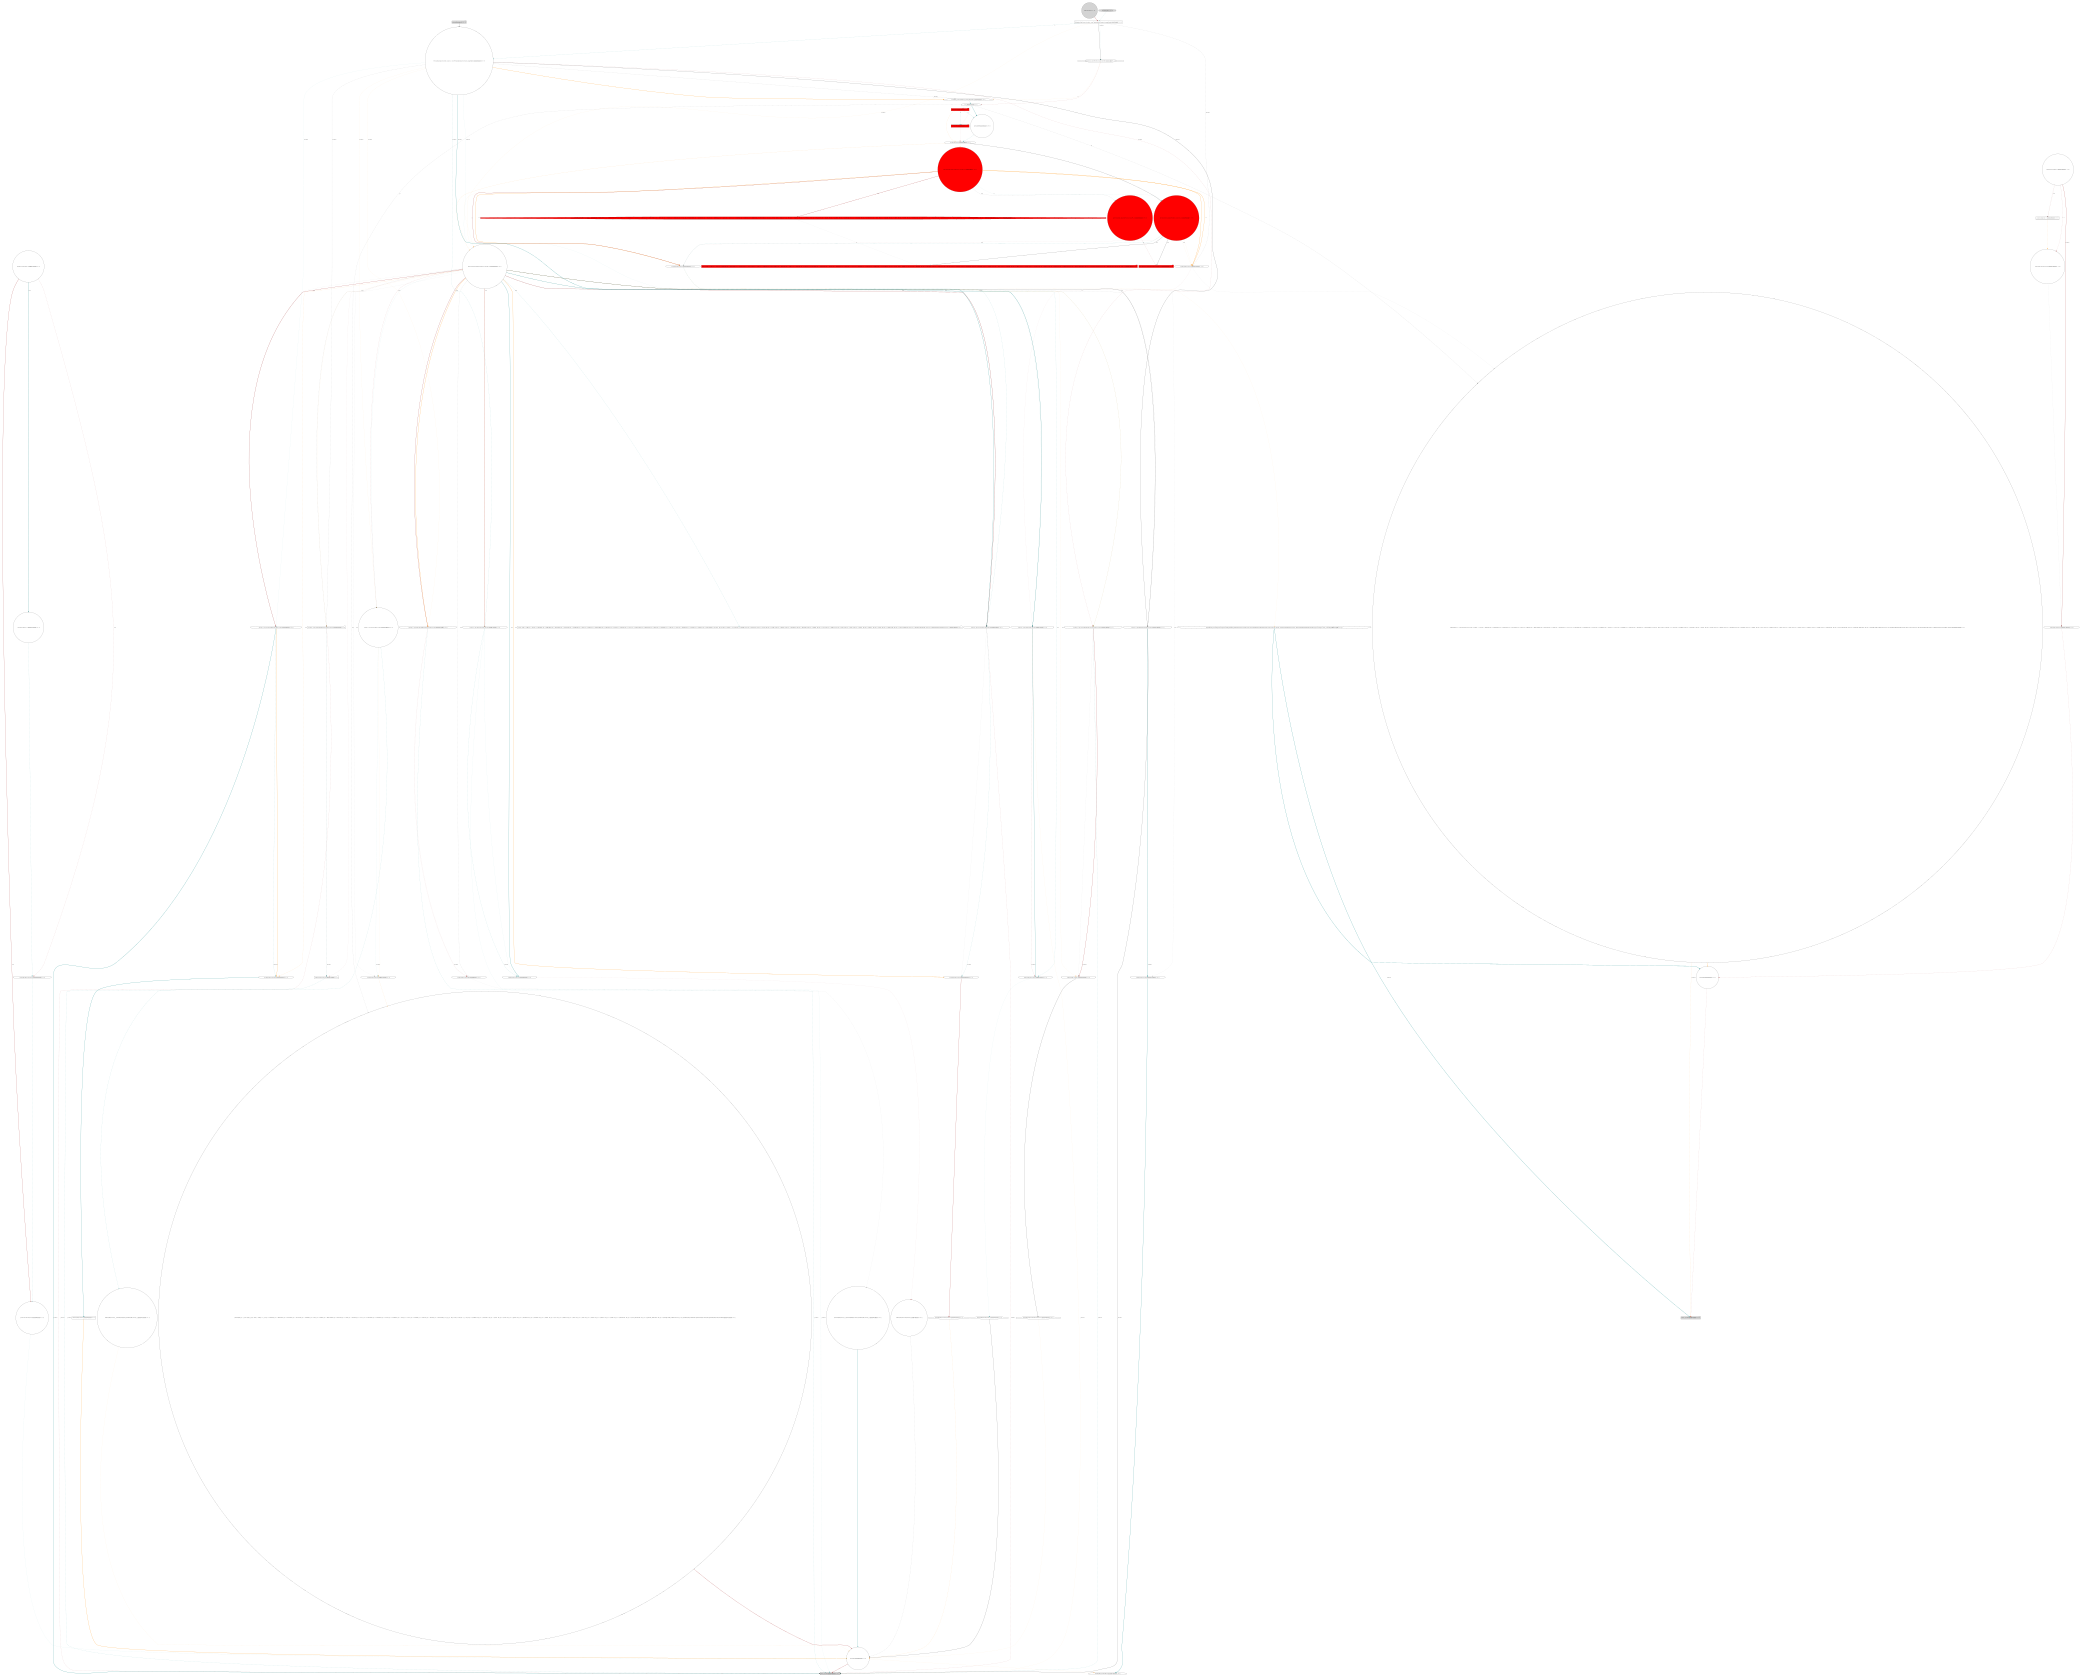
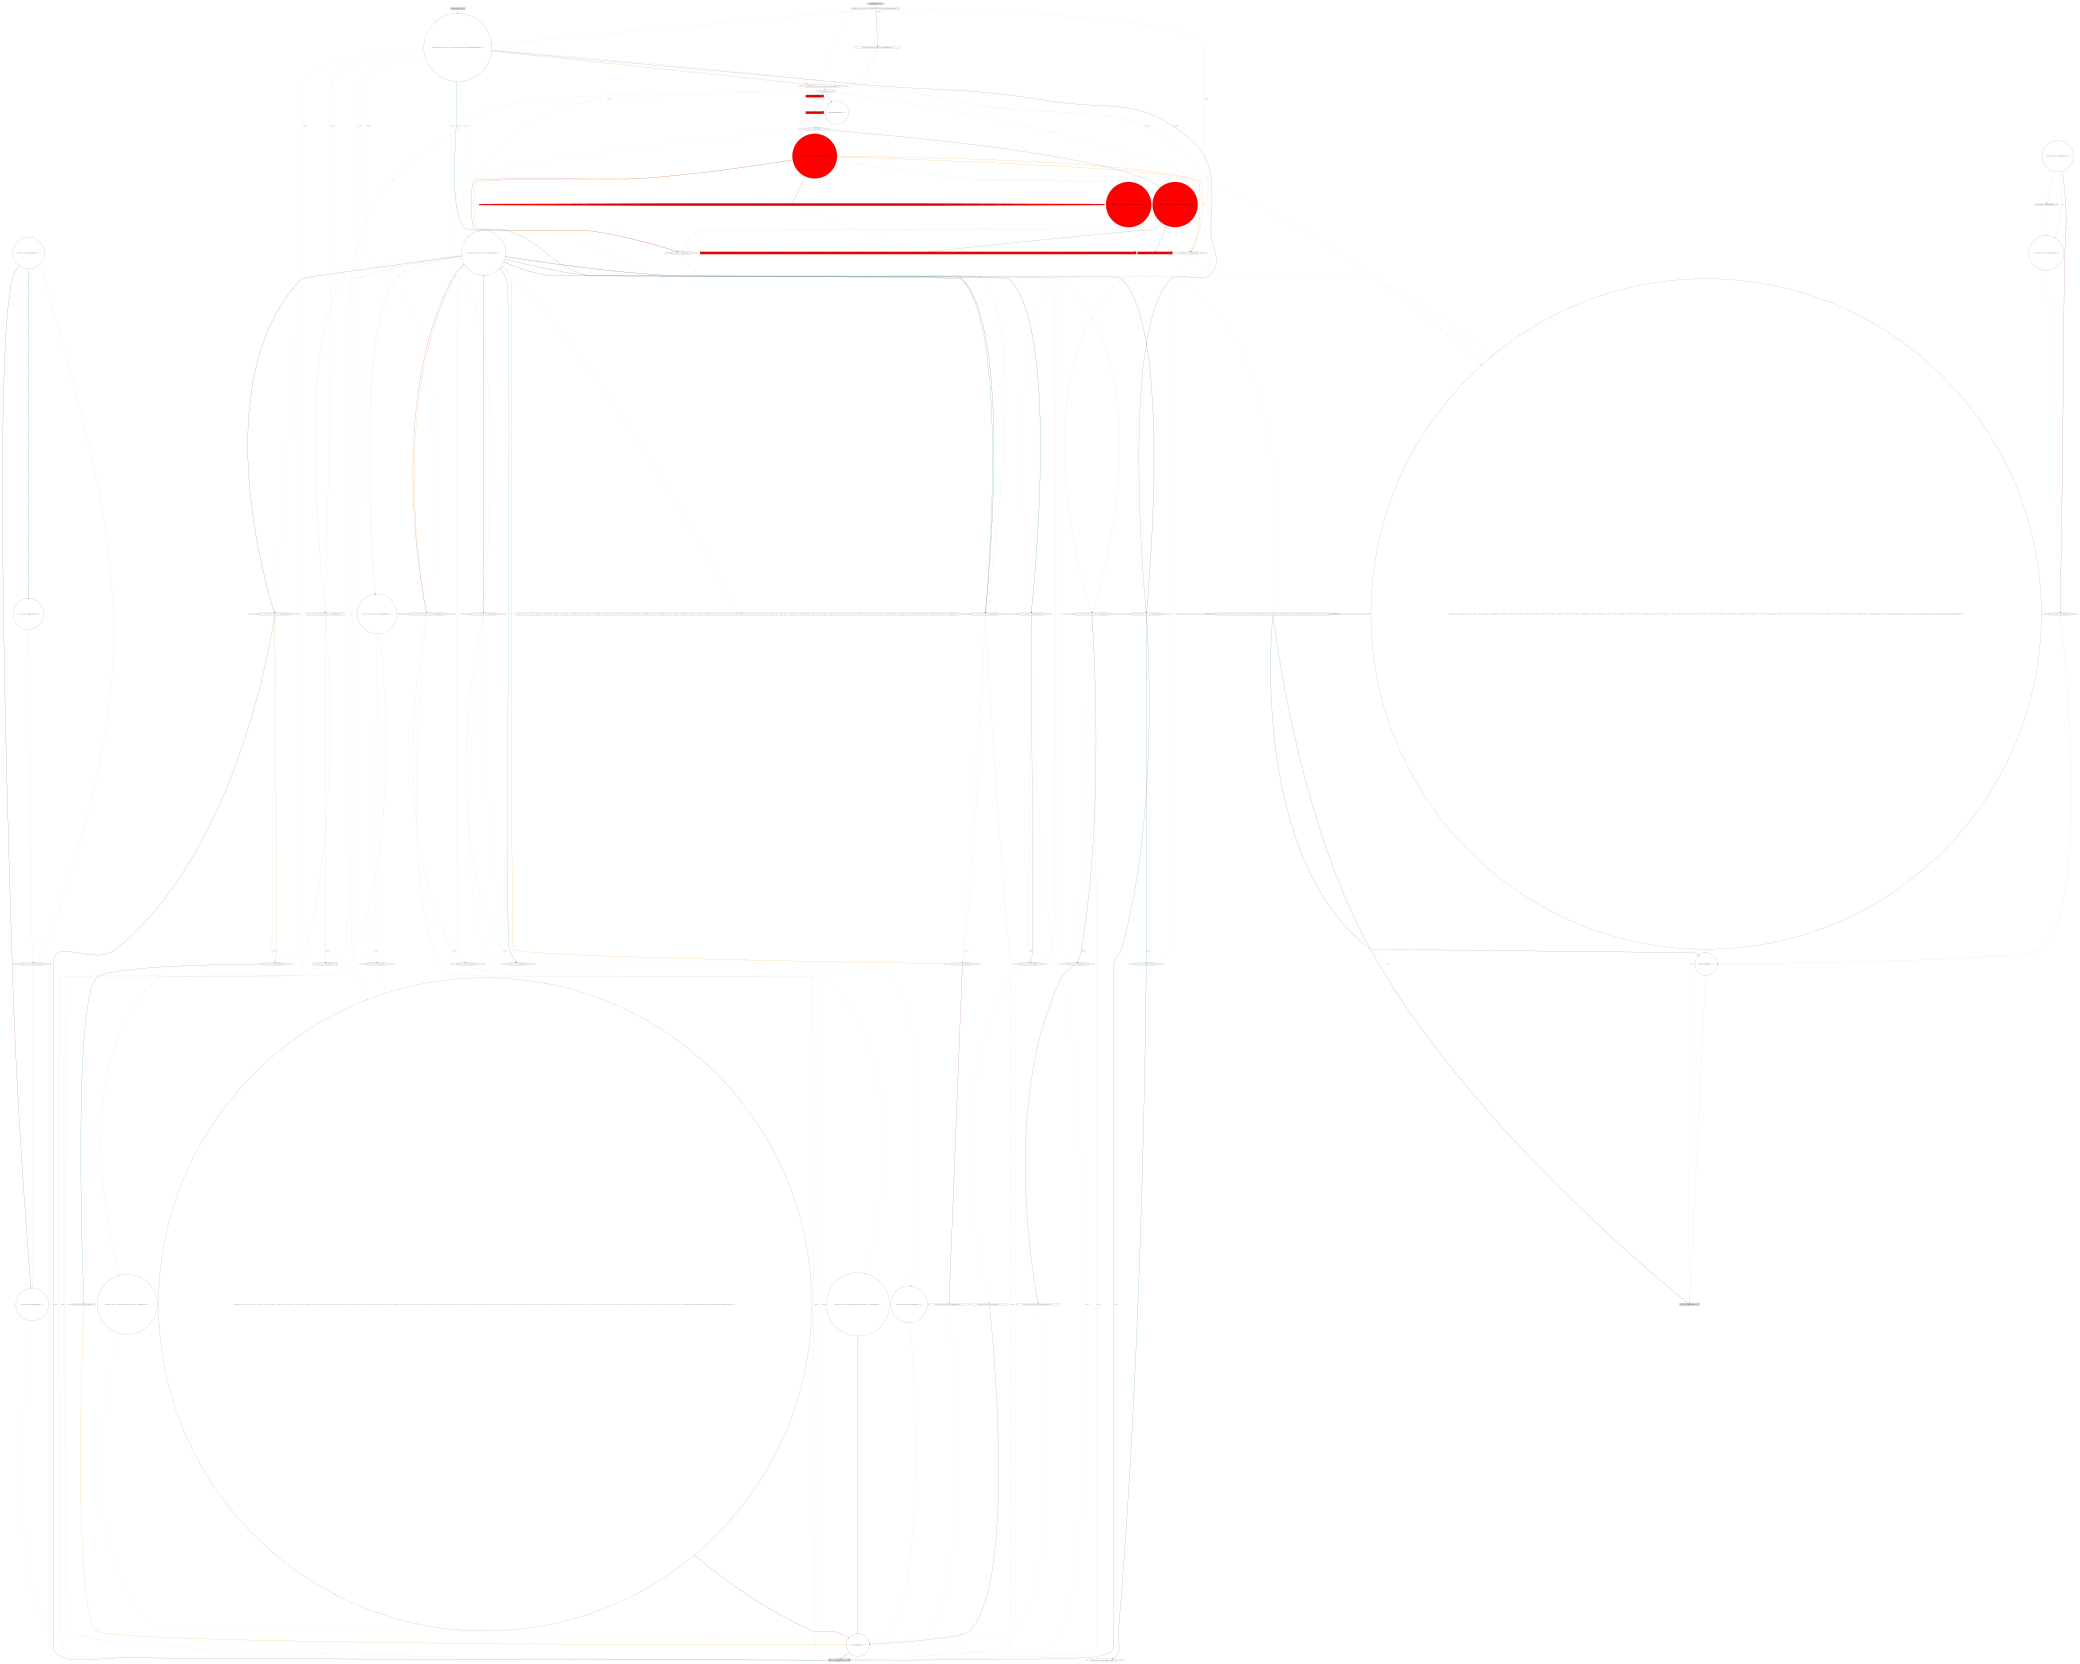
(1090, 10) -> none
